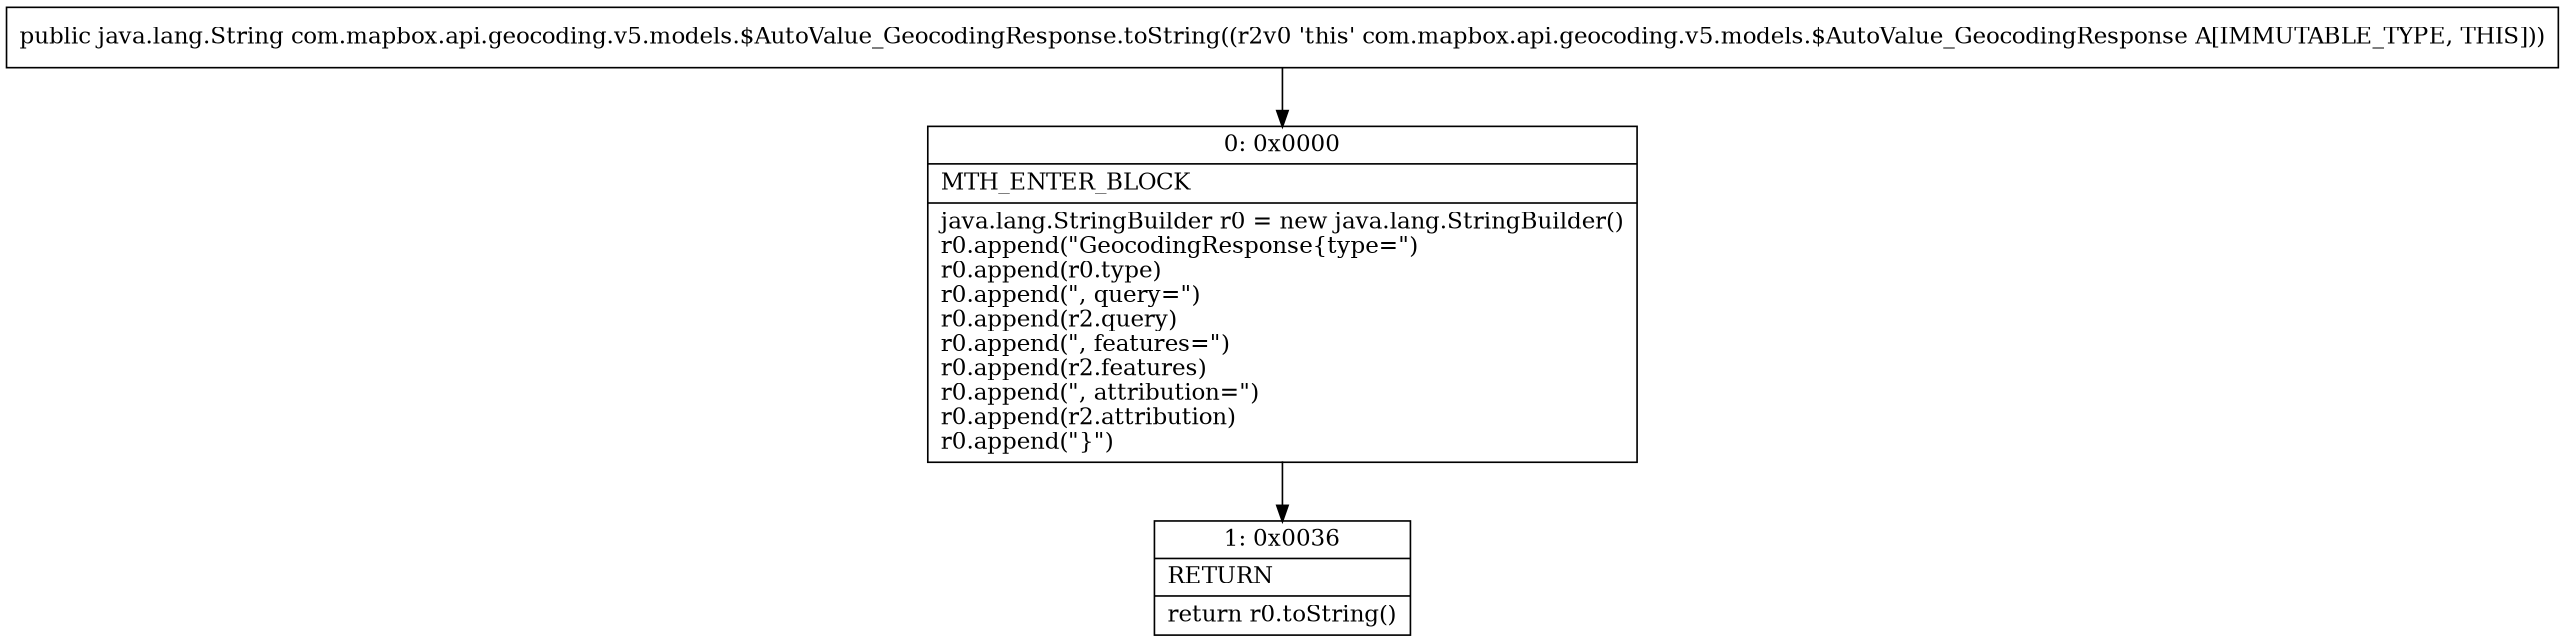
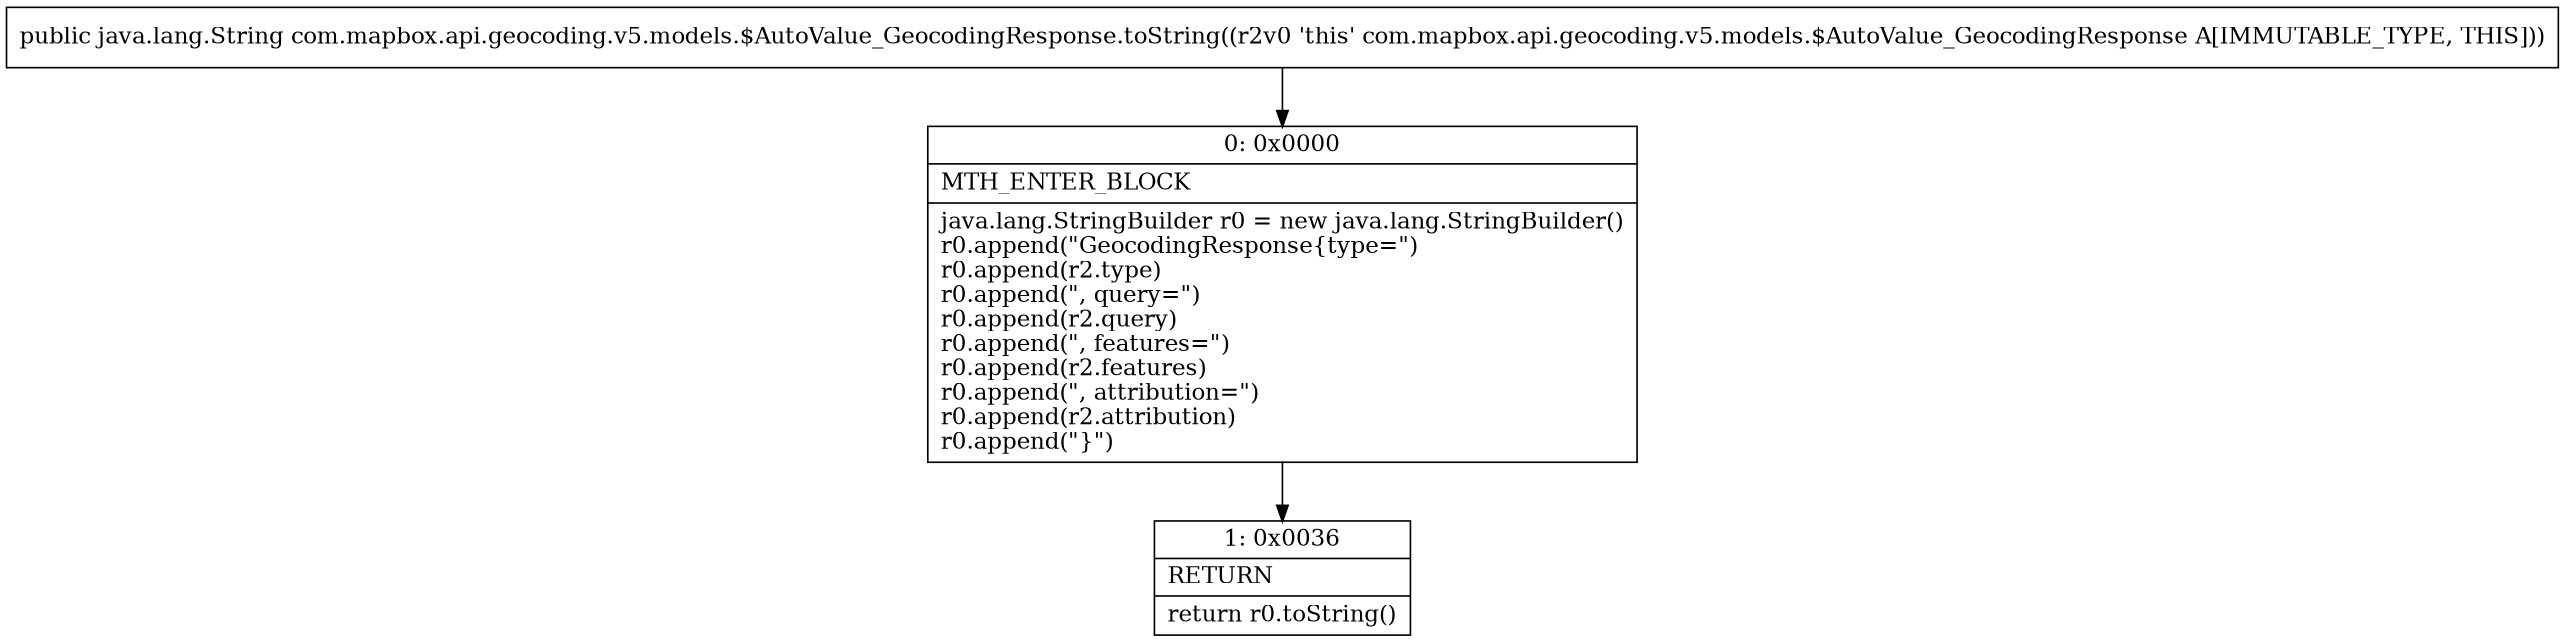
(1052, 271) -> (1052, 271)
